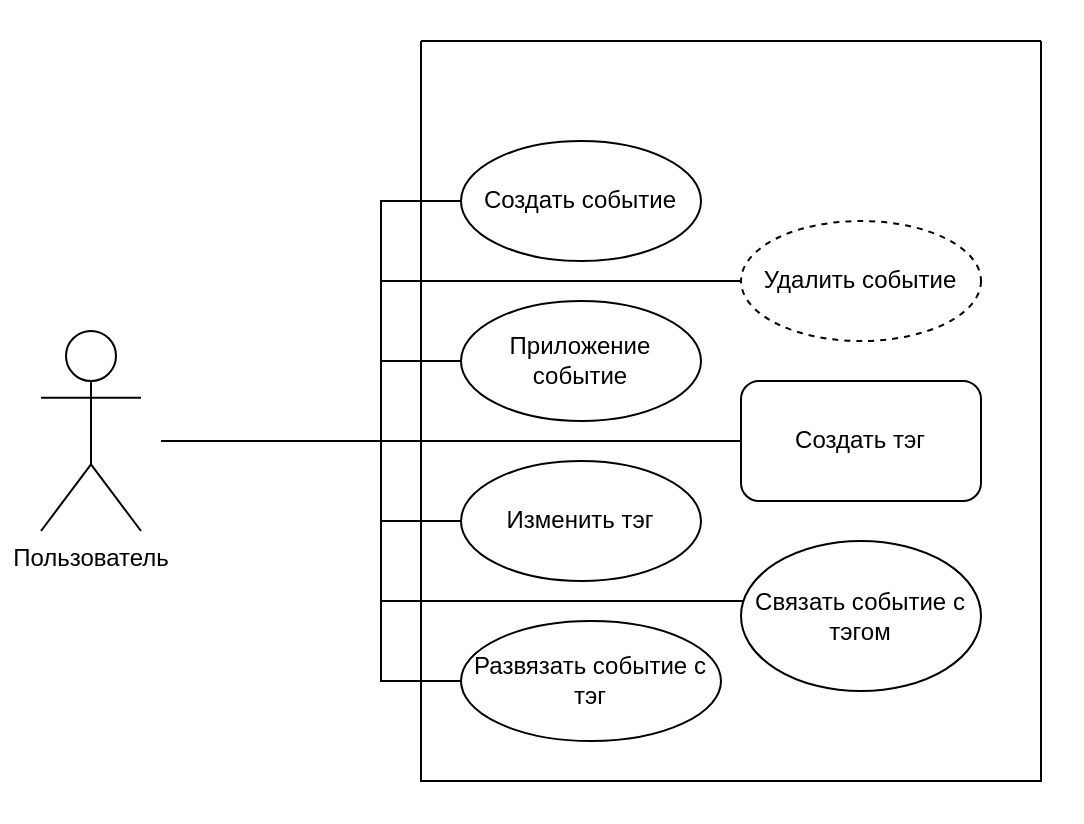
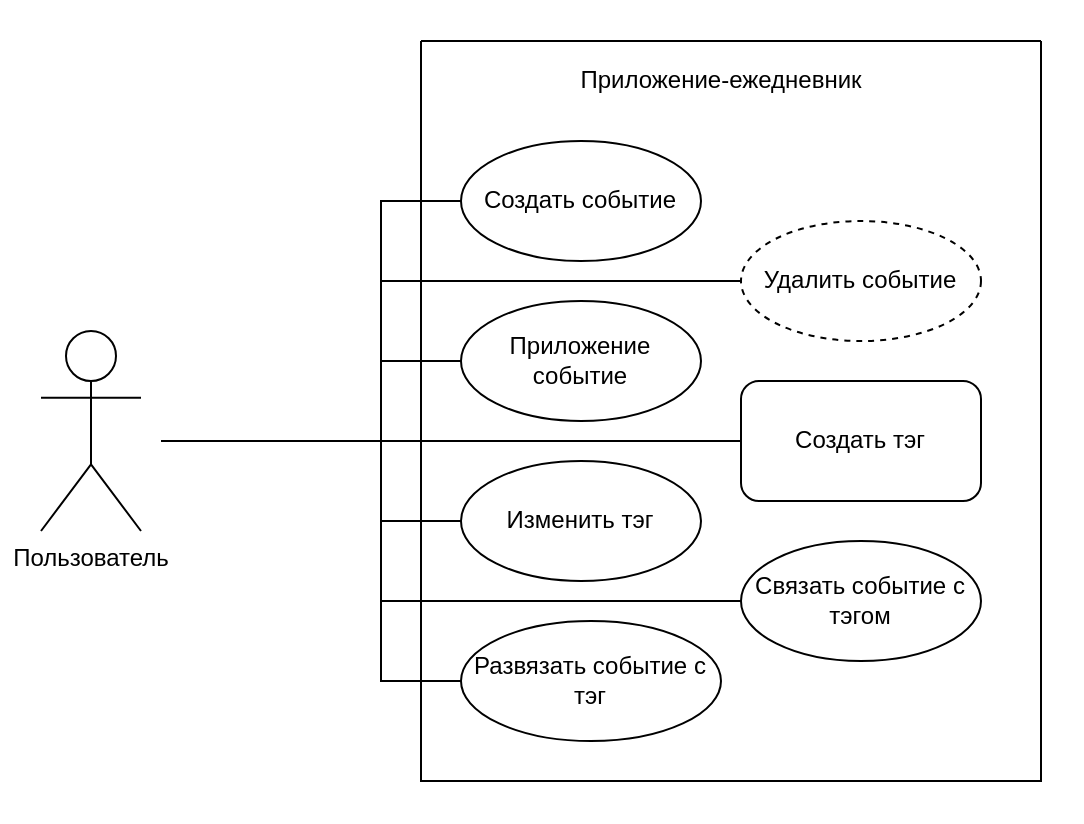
none -> (721, 81)
(861, 616) -> (861, 601)
